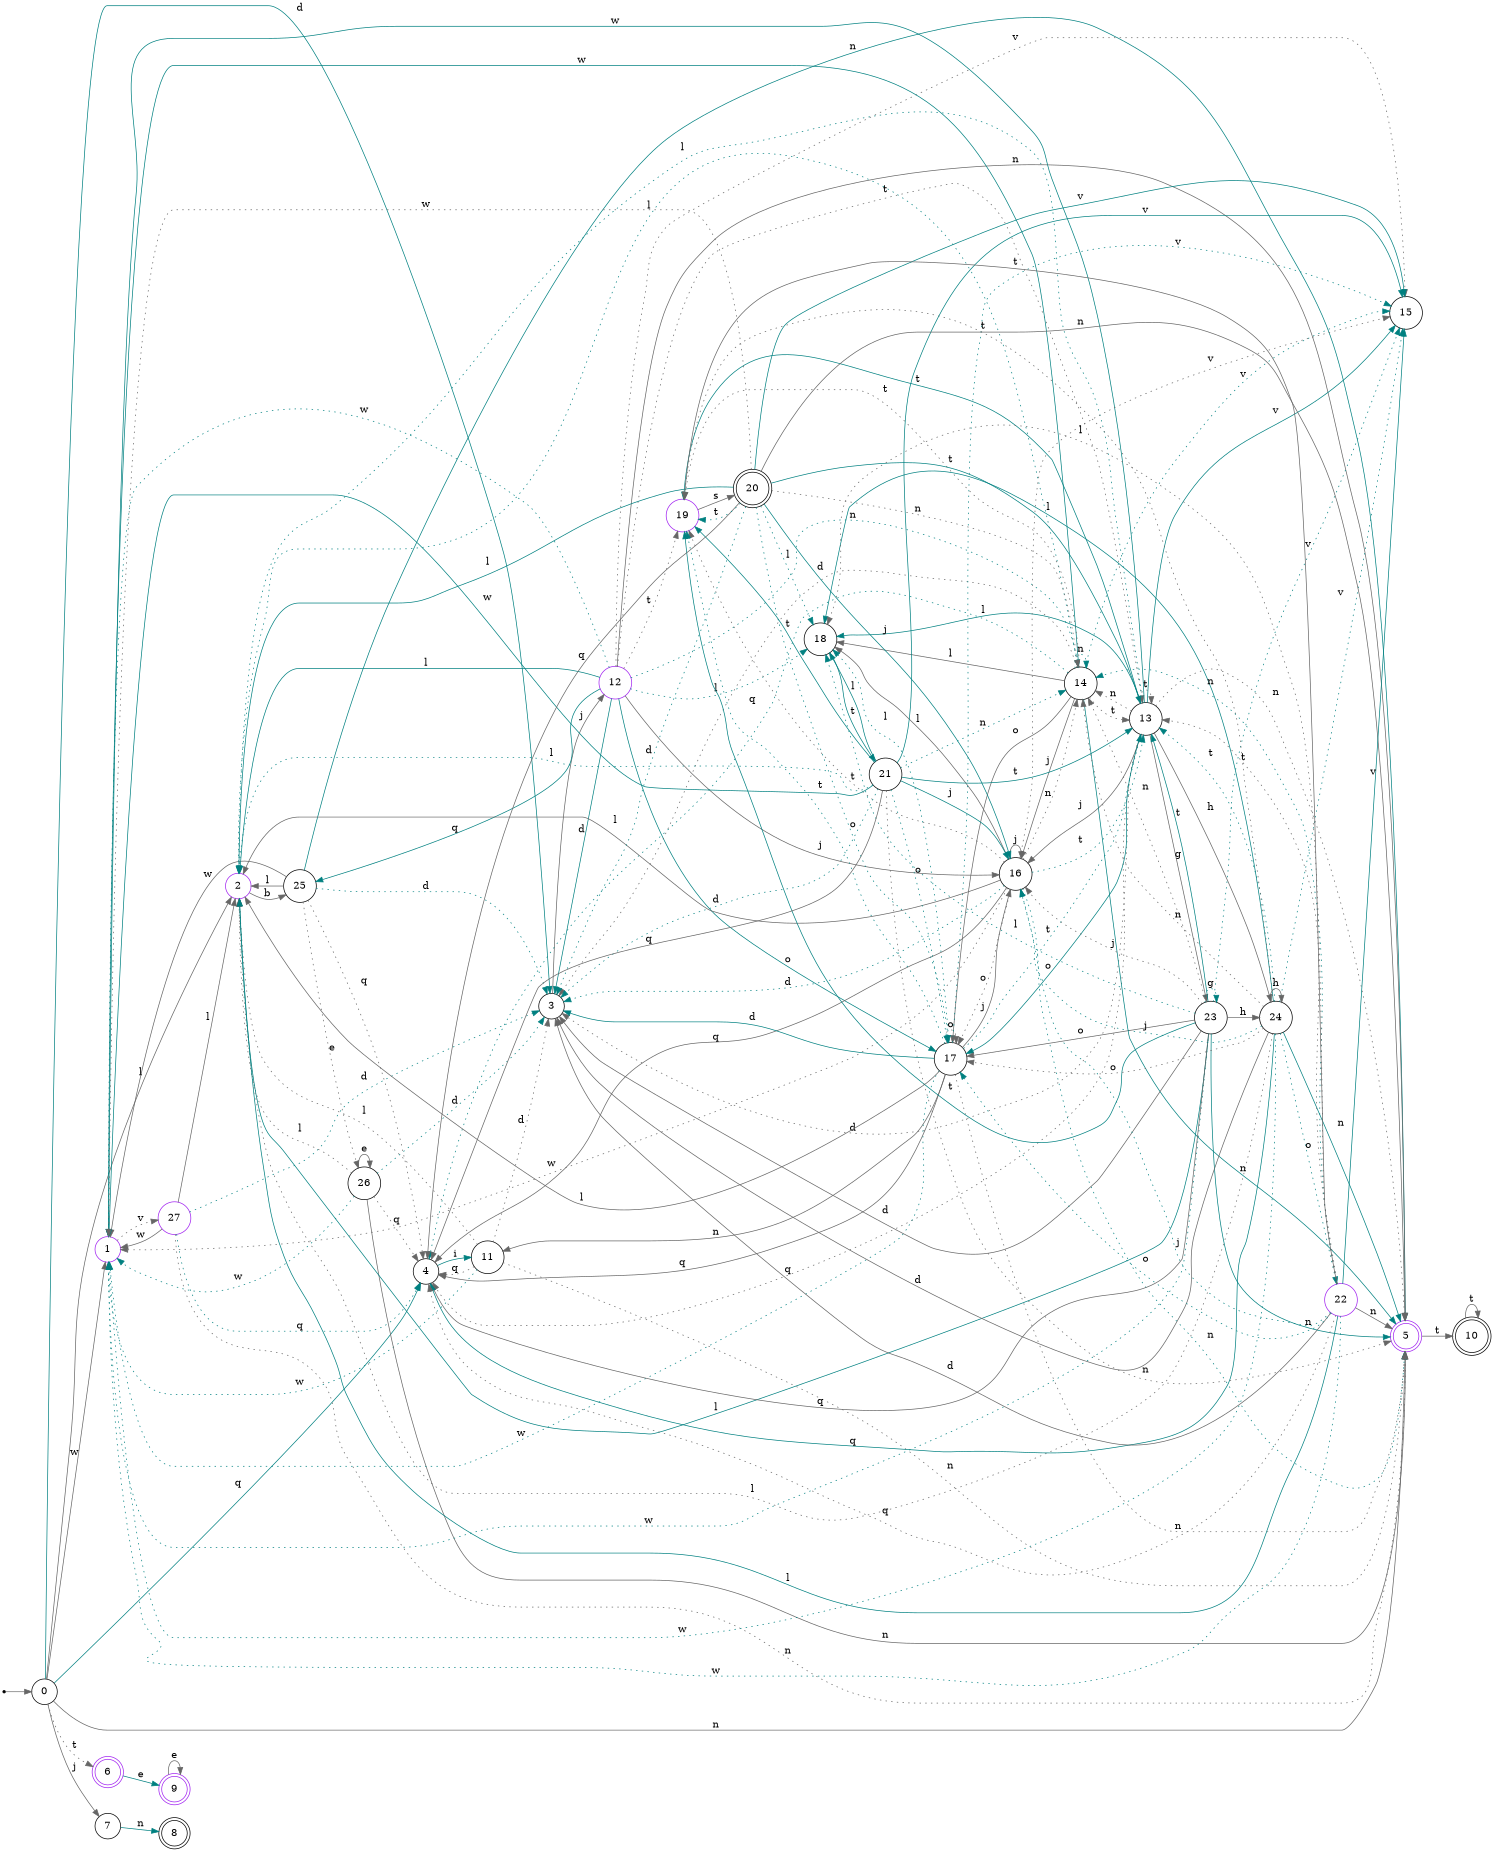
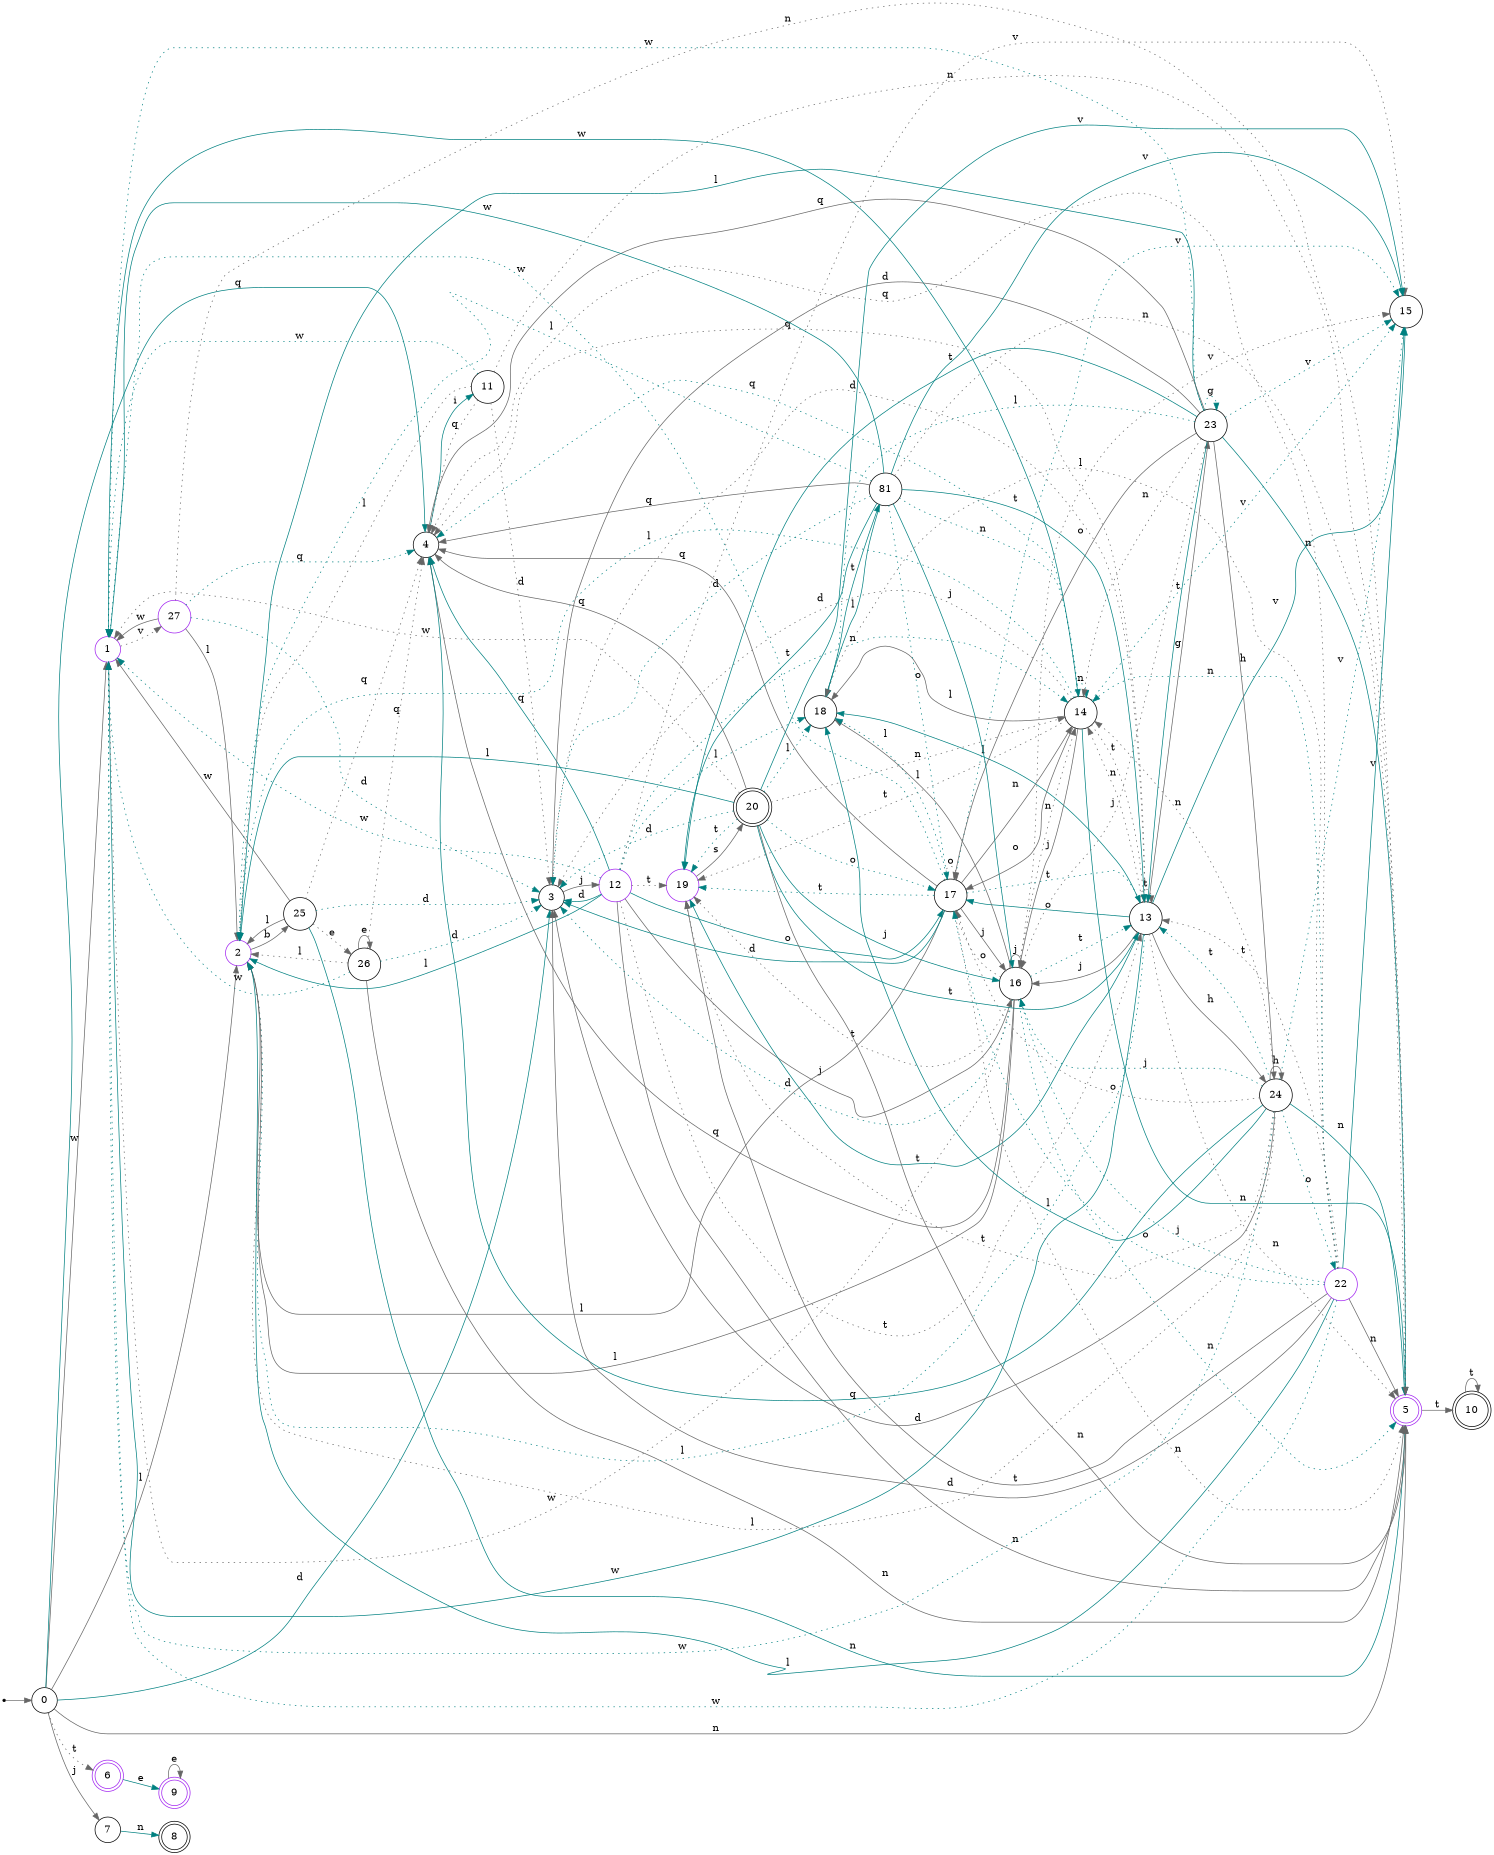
(886, 774) -> (886, 489)
(477, 824) -> (525, 714)
(759, 1229) -> (1017, 810)
